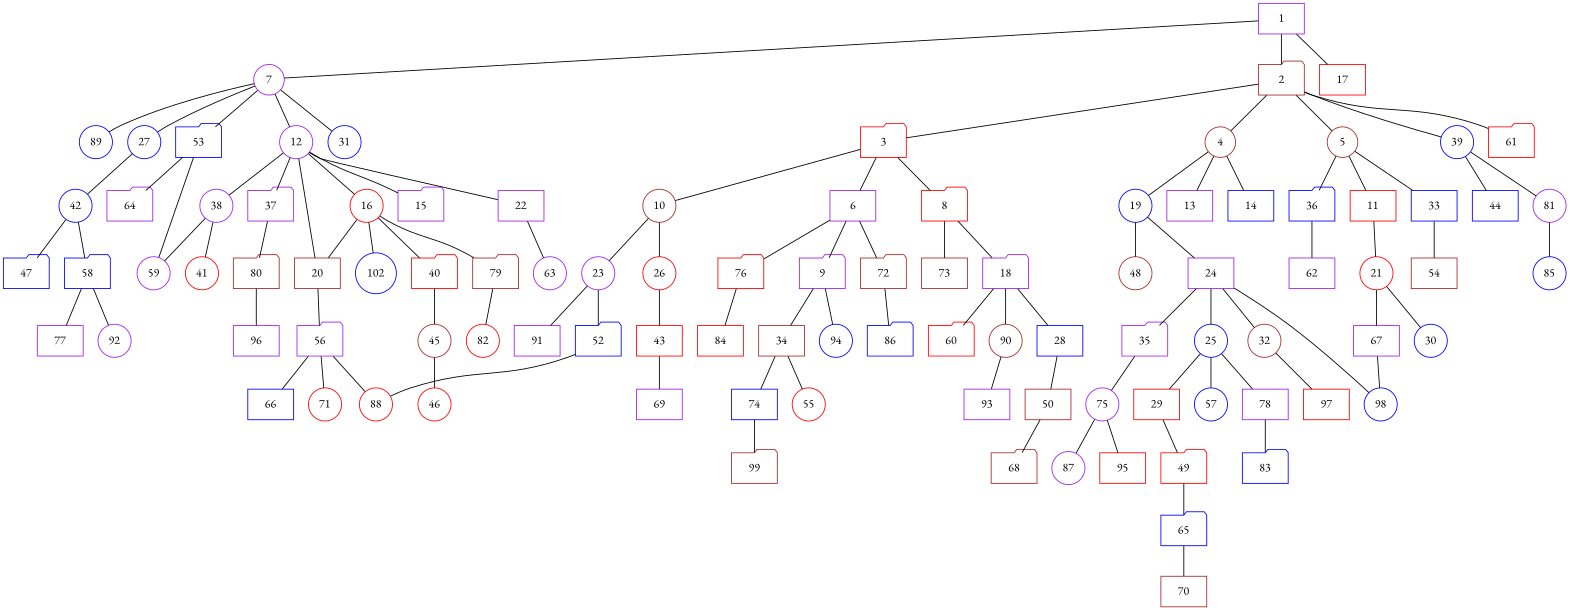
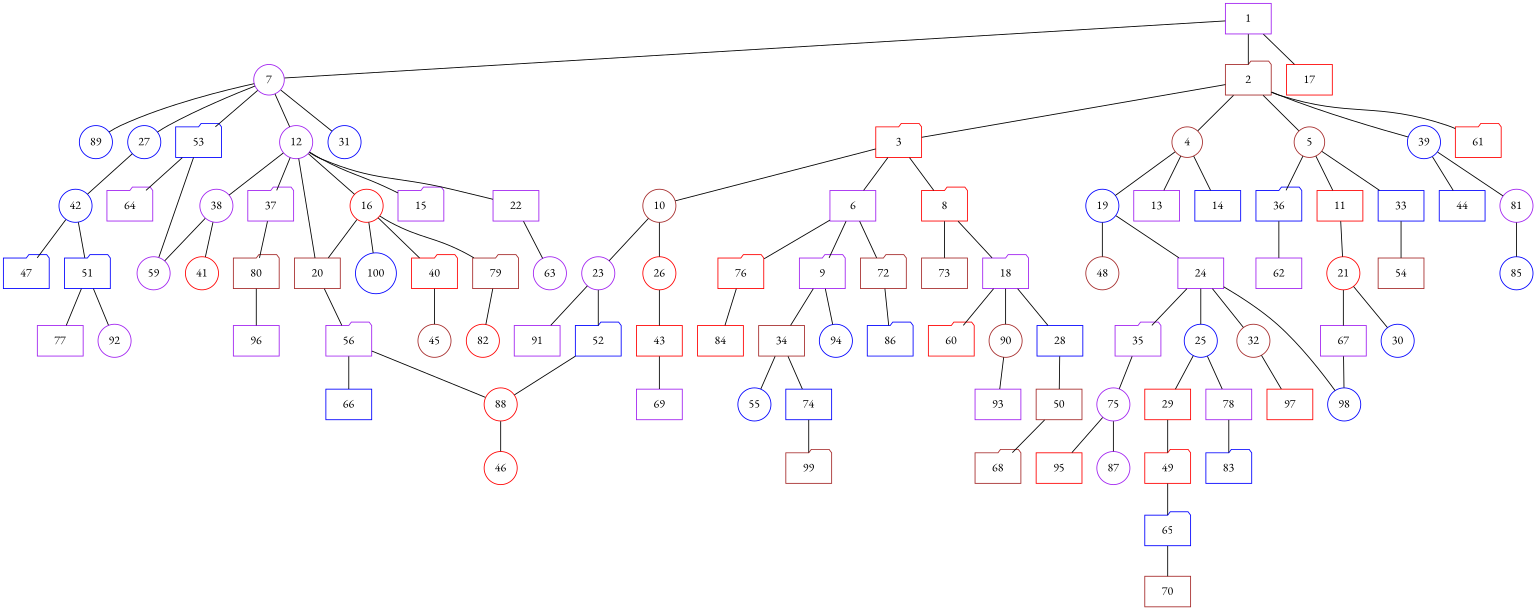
(87, 273) -> (87, 273)
(376, 273) -> (376, 273)
(434, 373) -> (501, 436)
(325, 404) -> none
(809, 404) -> (754, 404)
(1211, 404) -> none
